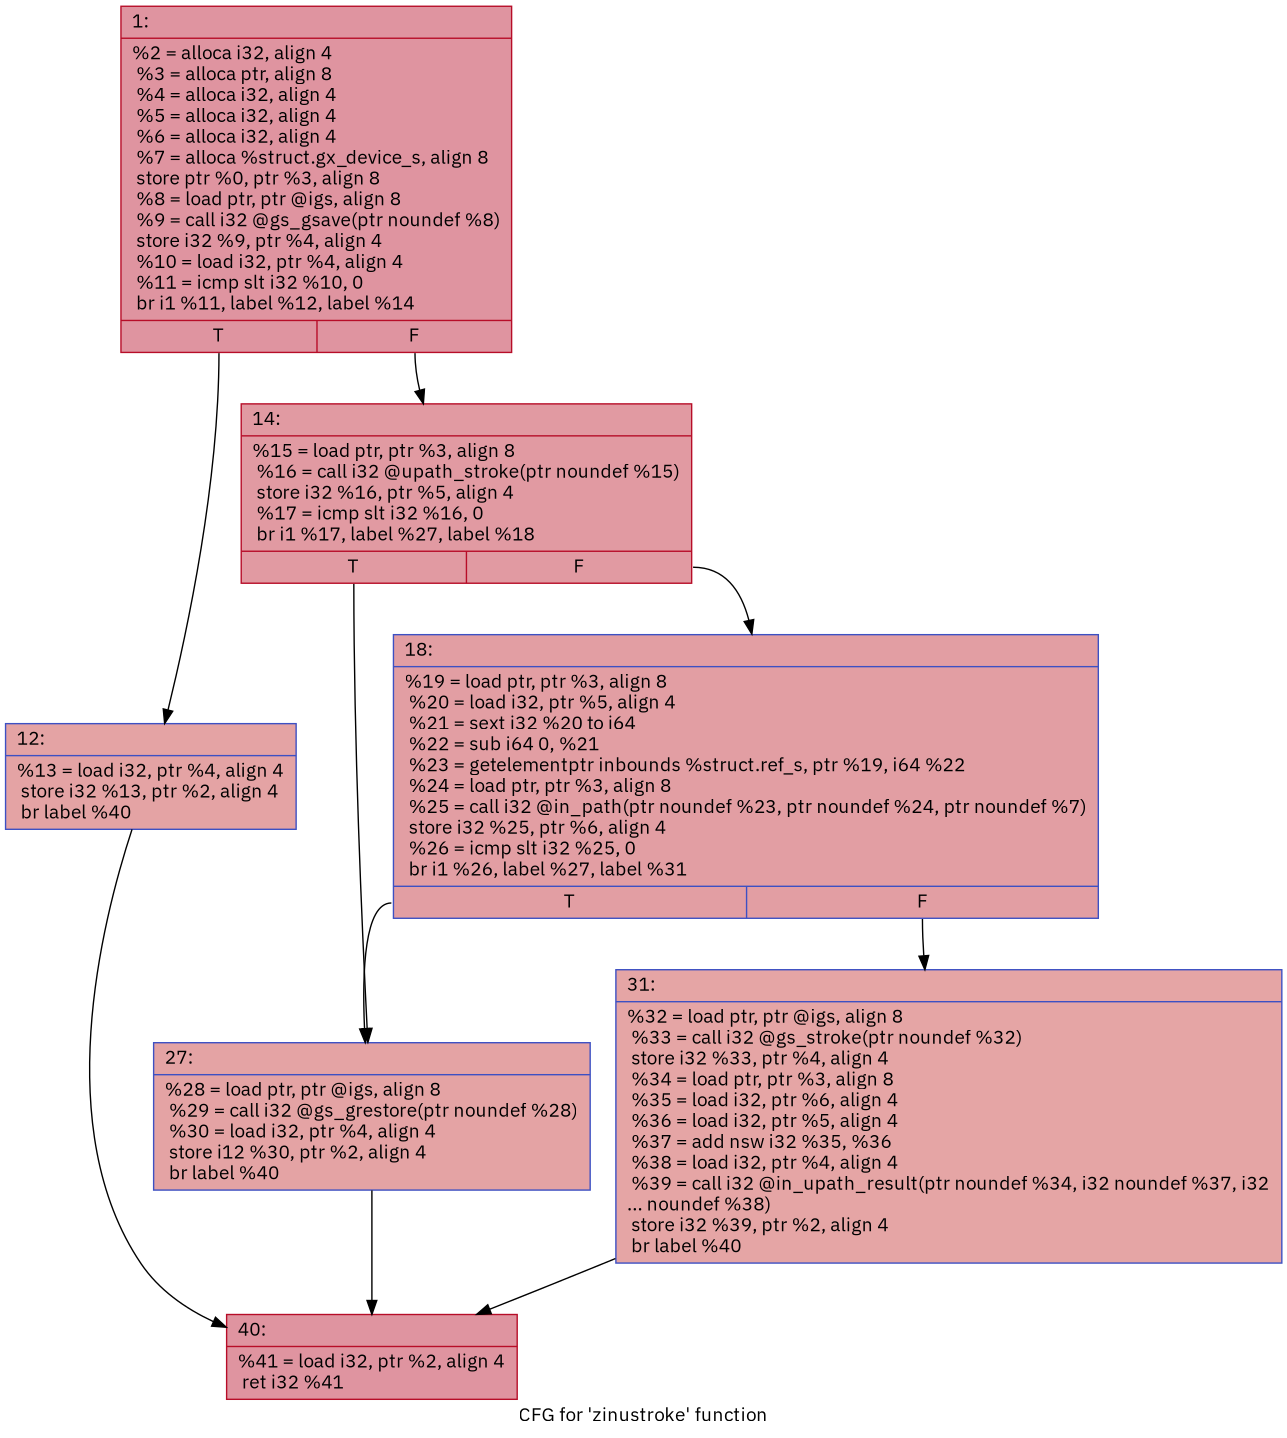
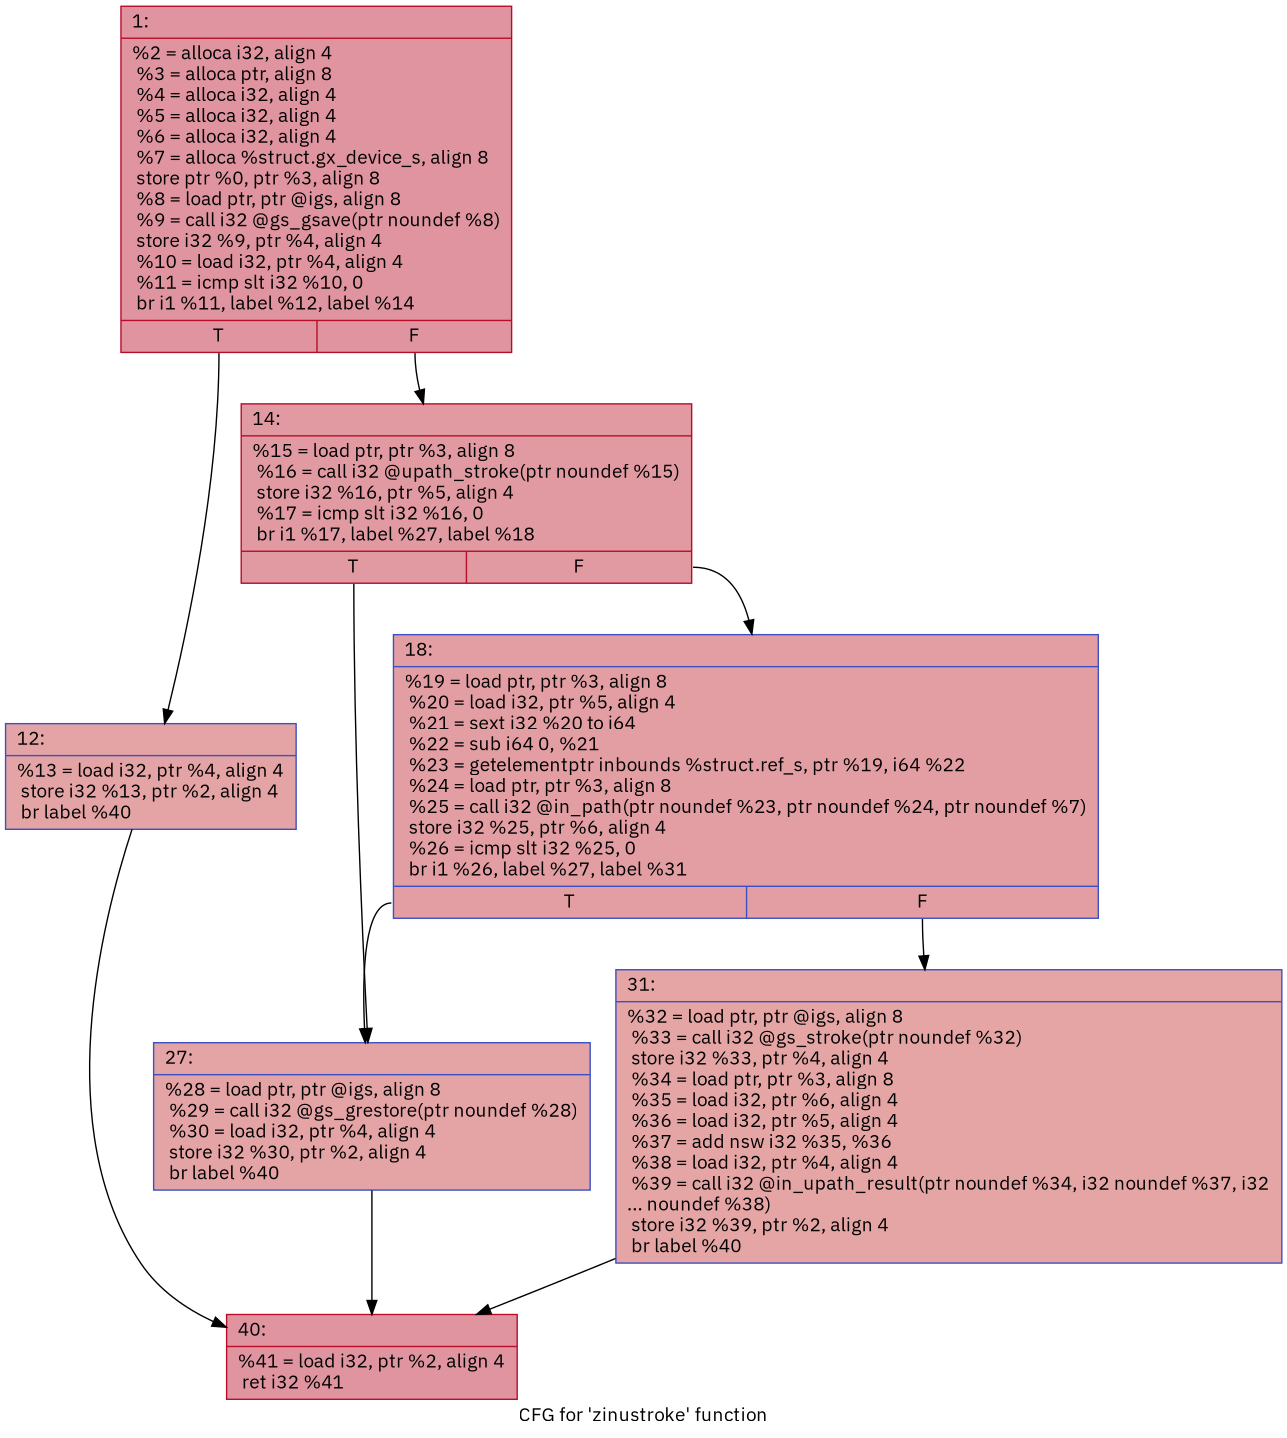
(296, 1153) -> (296, 1153)
